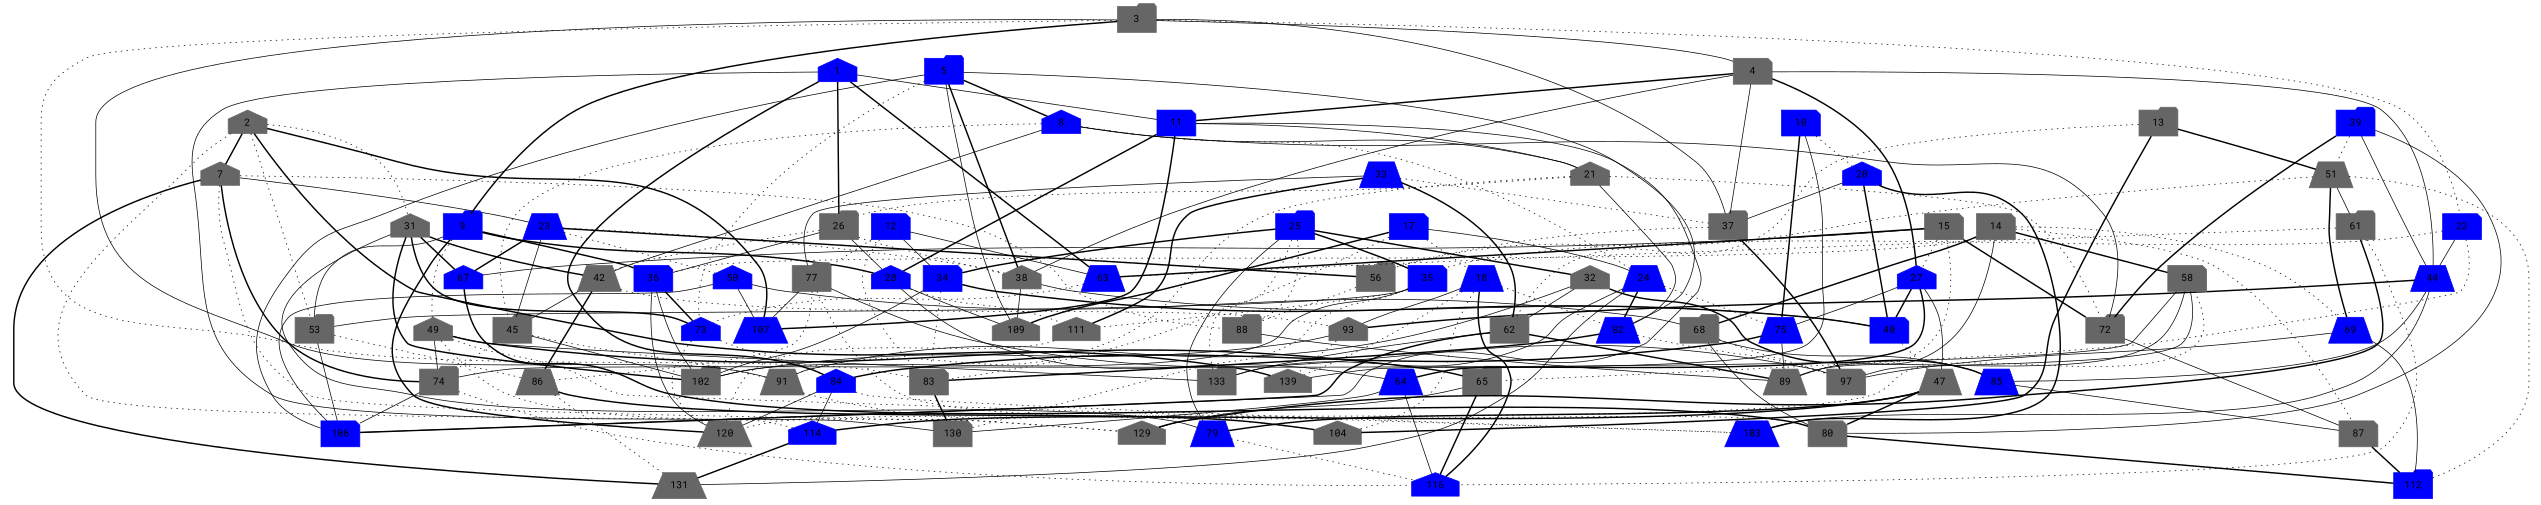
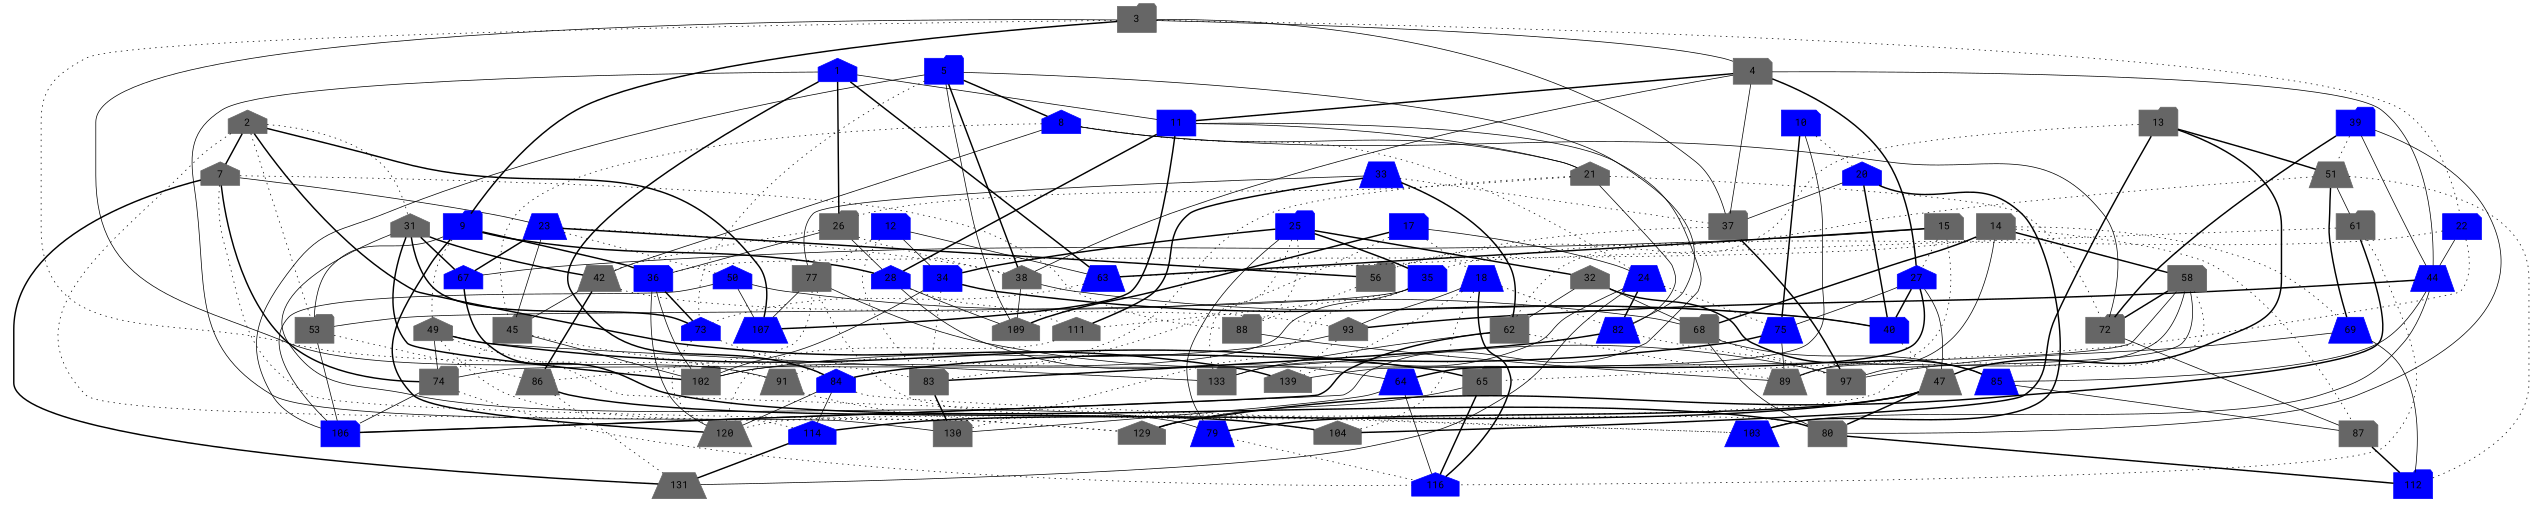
(2025, 278) -> (2146, 304)
none -> (2219, 340)
(1304, 352) -> (1641, 303)
(1649, 356) -> (1649, 356)
